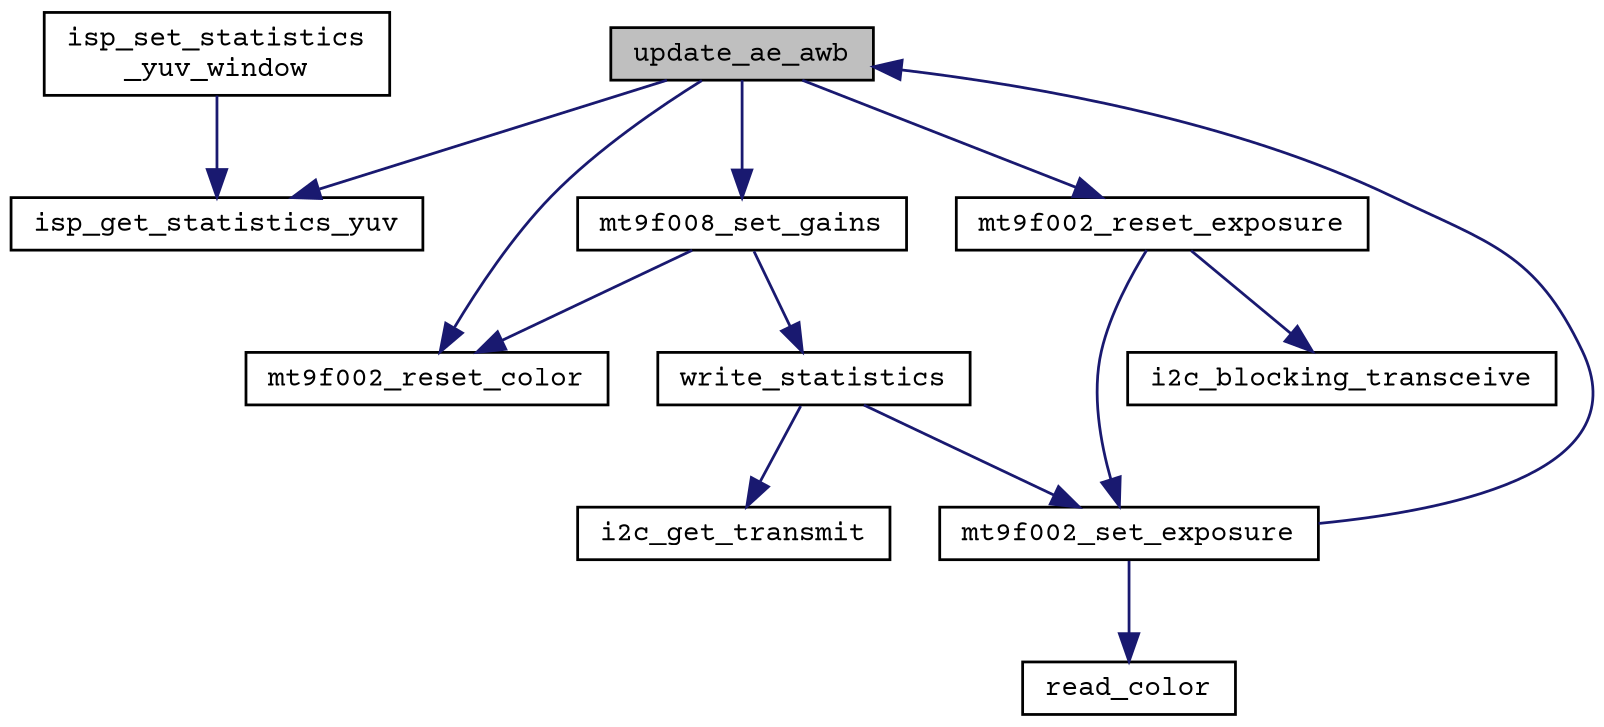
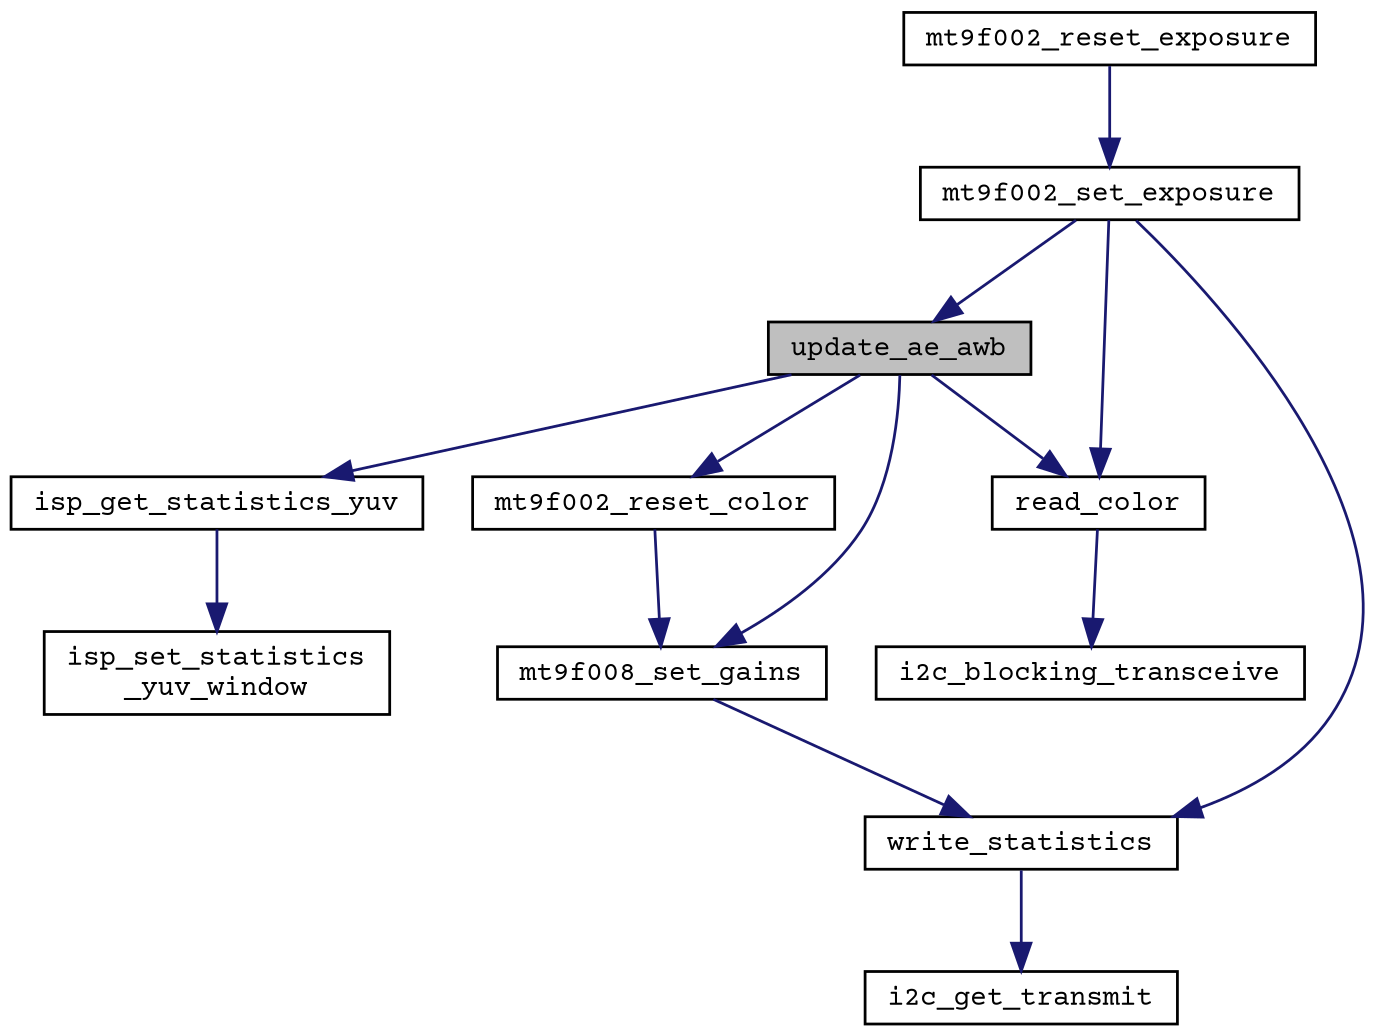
(217, 132) -> (217, 566)
(939, 134) -> (987, 417)
(1241, 292) -> (1095, 574)
(597, 295) -> (657, 574)
(959, 450) -> (1346, 518)
